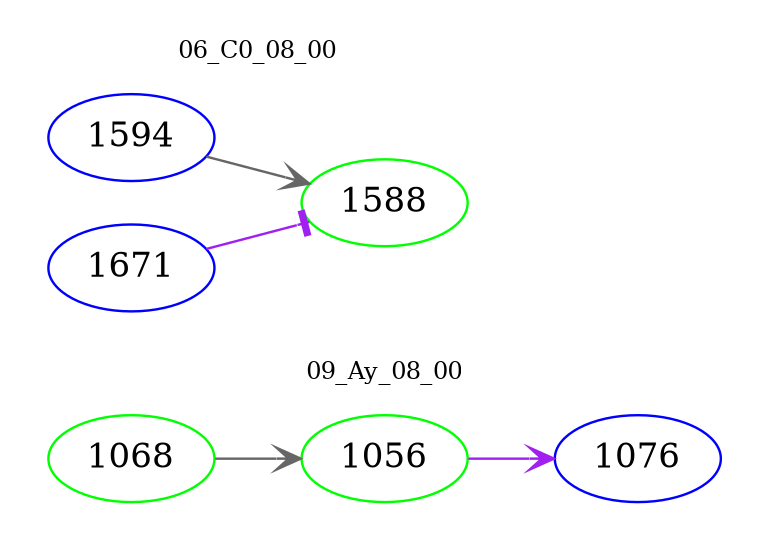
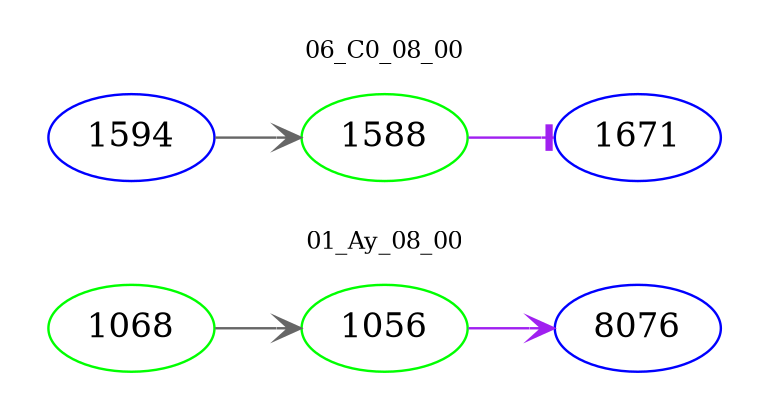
(252, 237) -> (505, 138)
(385, 373) -> (385, 243)
(638, 459) -> (638, 328)
